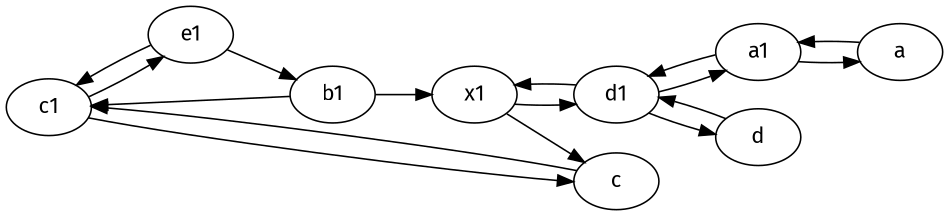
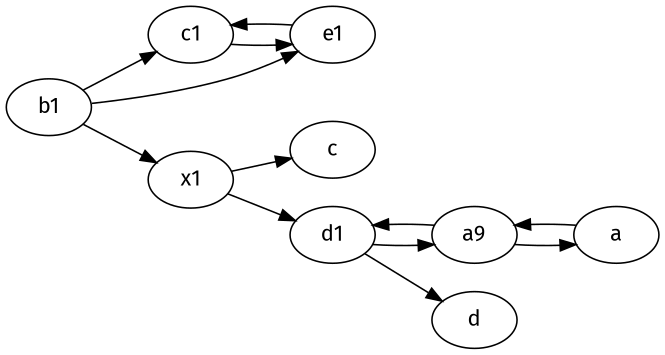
(758, 52) -> (474, 235)
(254, 62) -> (189, 88)
(553, 84) -> none
(700, 109) -> none
(343, 135) -> none
(322, 153) -> none
